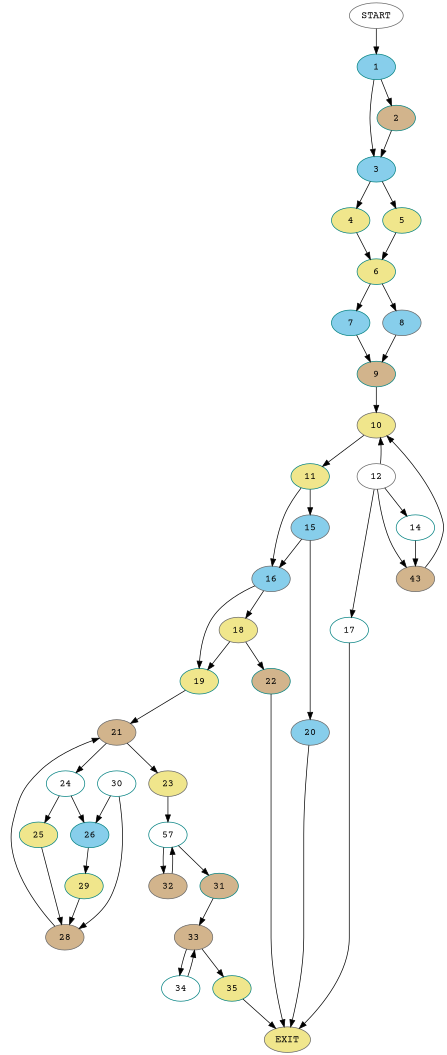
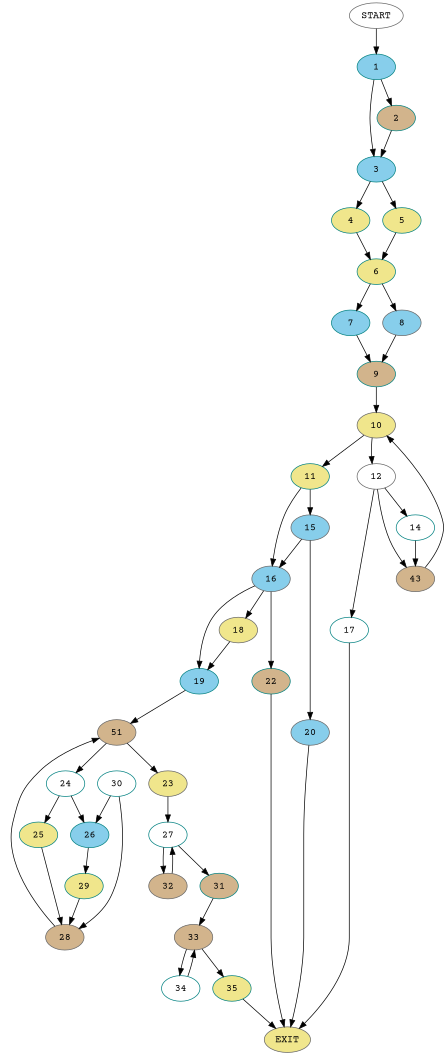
(381, 454) -> (372, 447)
(253, 653) -> (271, 626)
(199, 681) -> (199, 681)
(117, 732) -> (117, 732)
(168, 835) -> (168, 835)
